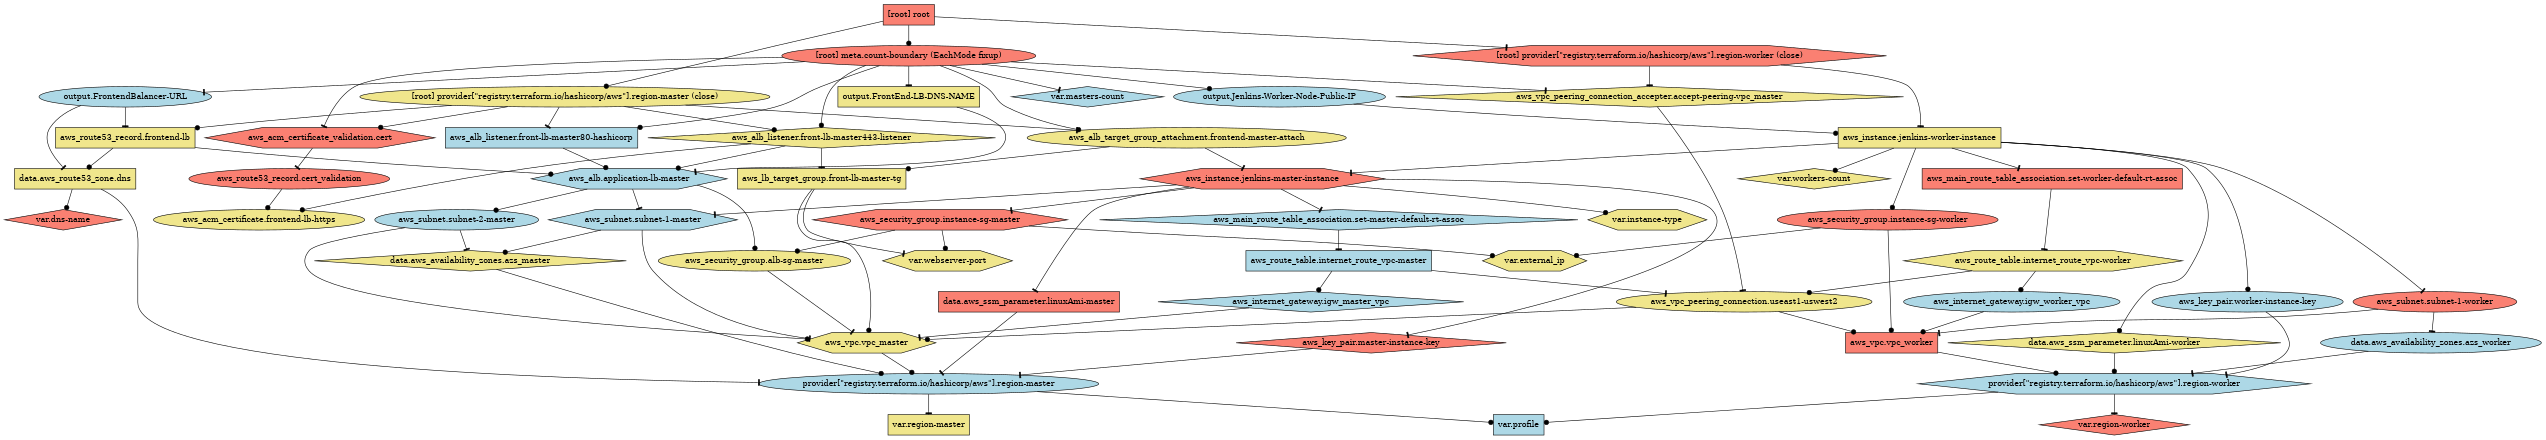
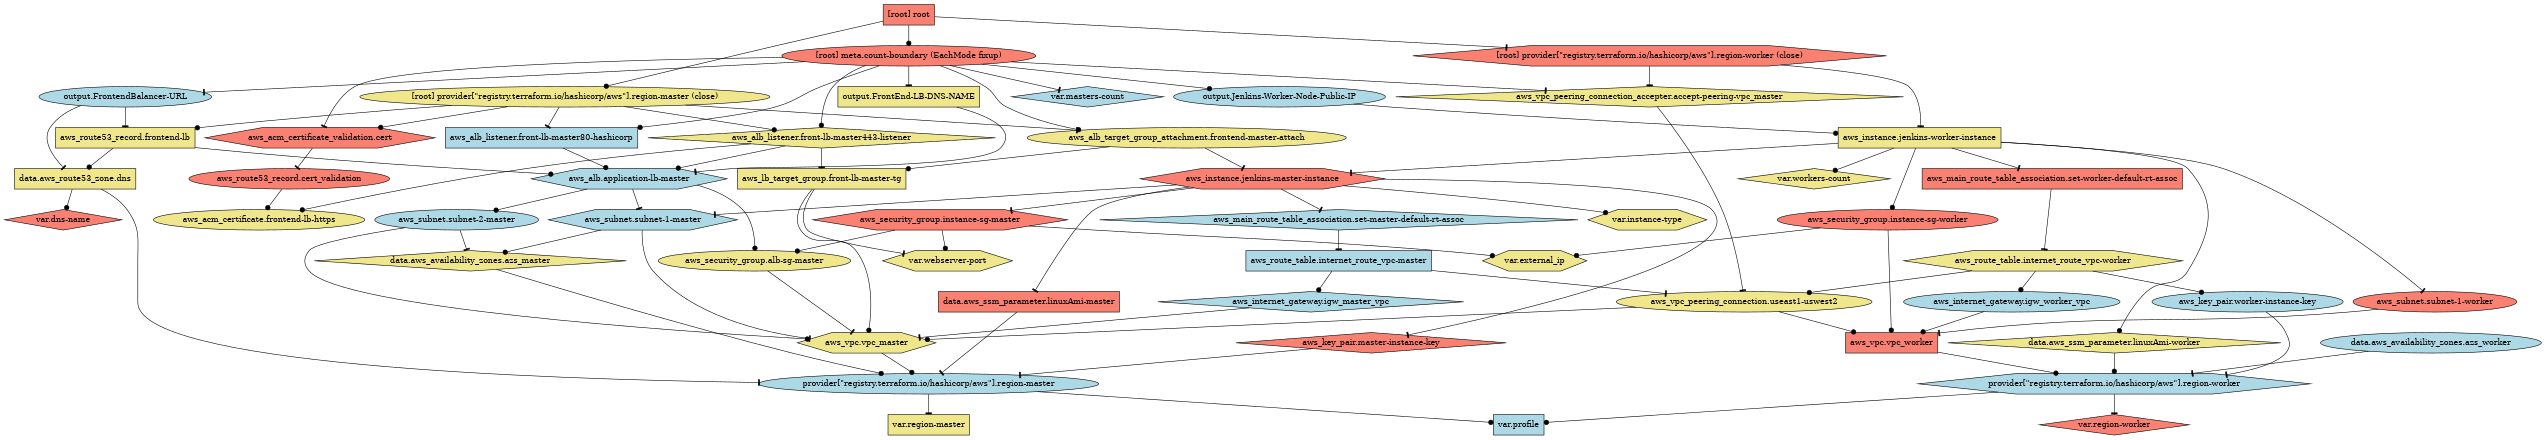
(2208, 170) -> (2146, 281)
(2433, 321) -> none
